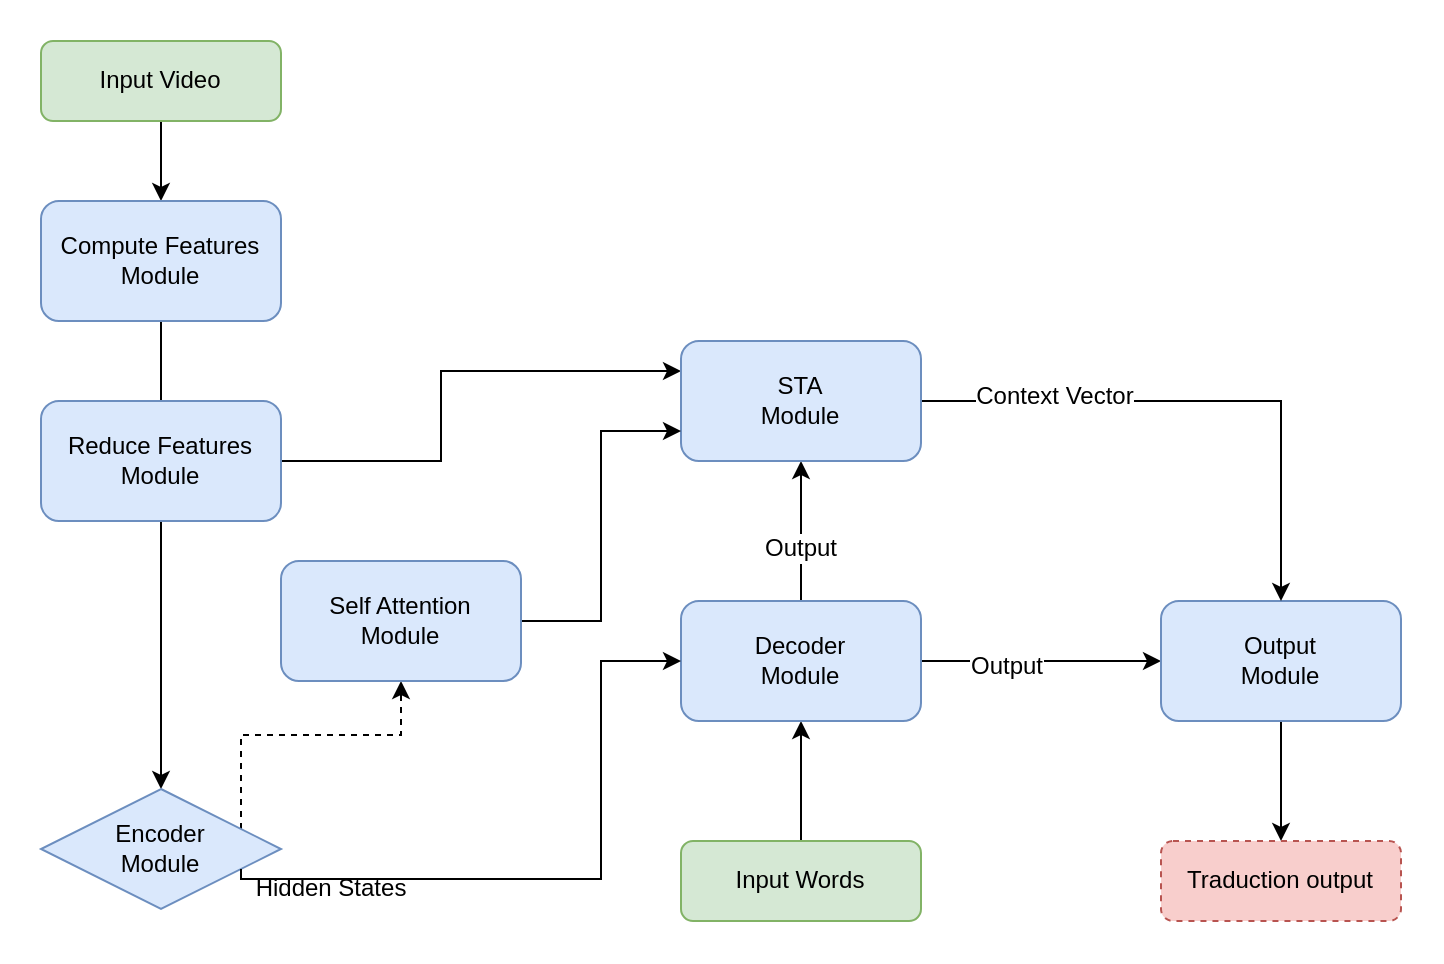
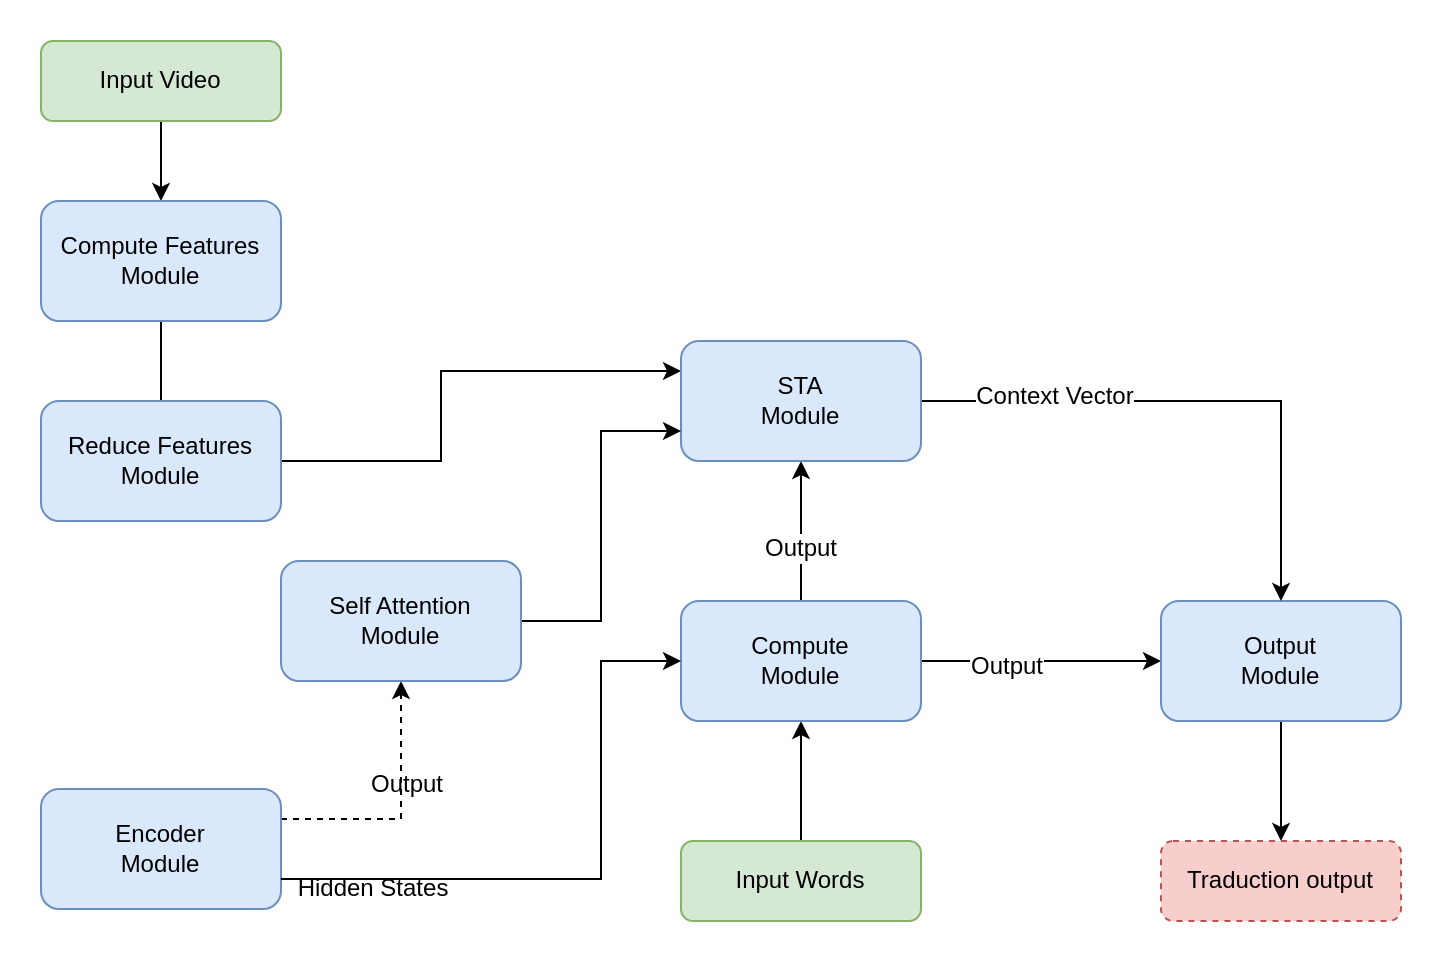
(161, 648) -> none
(801, 661) -> (801, 661)
(161, 849) -> (161, 849)
